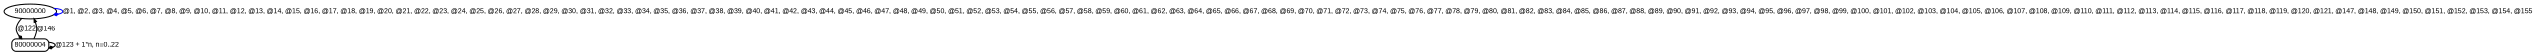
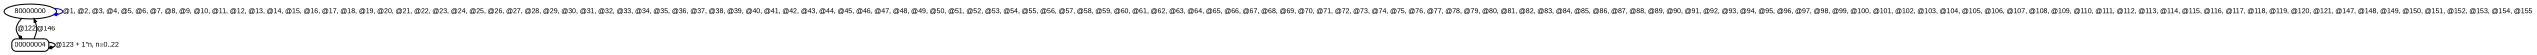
(30, 11) -> (30, 11)
(30, 45) -> (30, 45)
